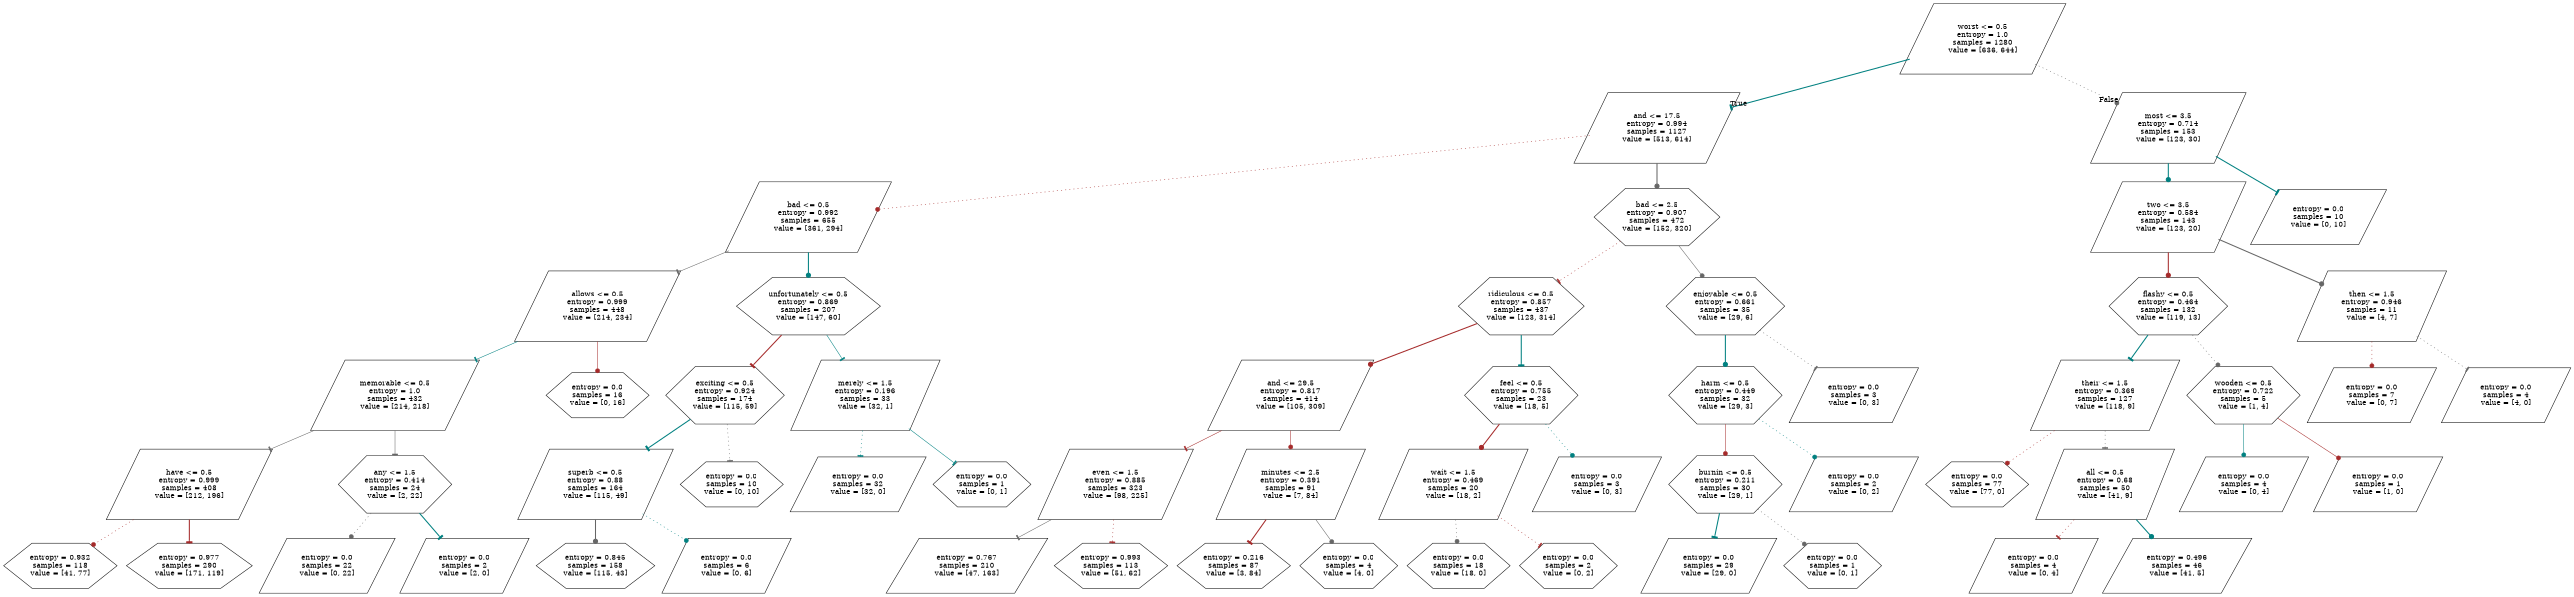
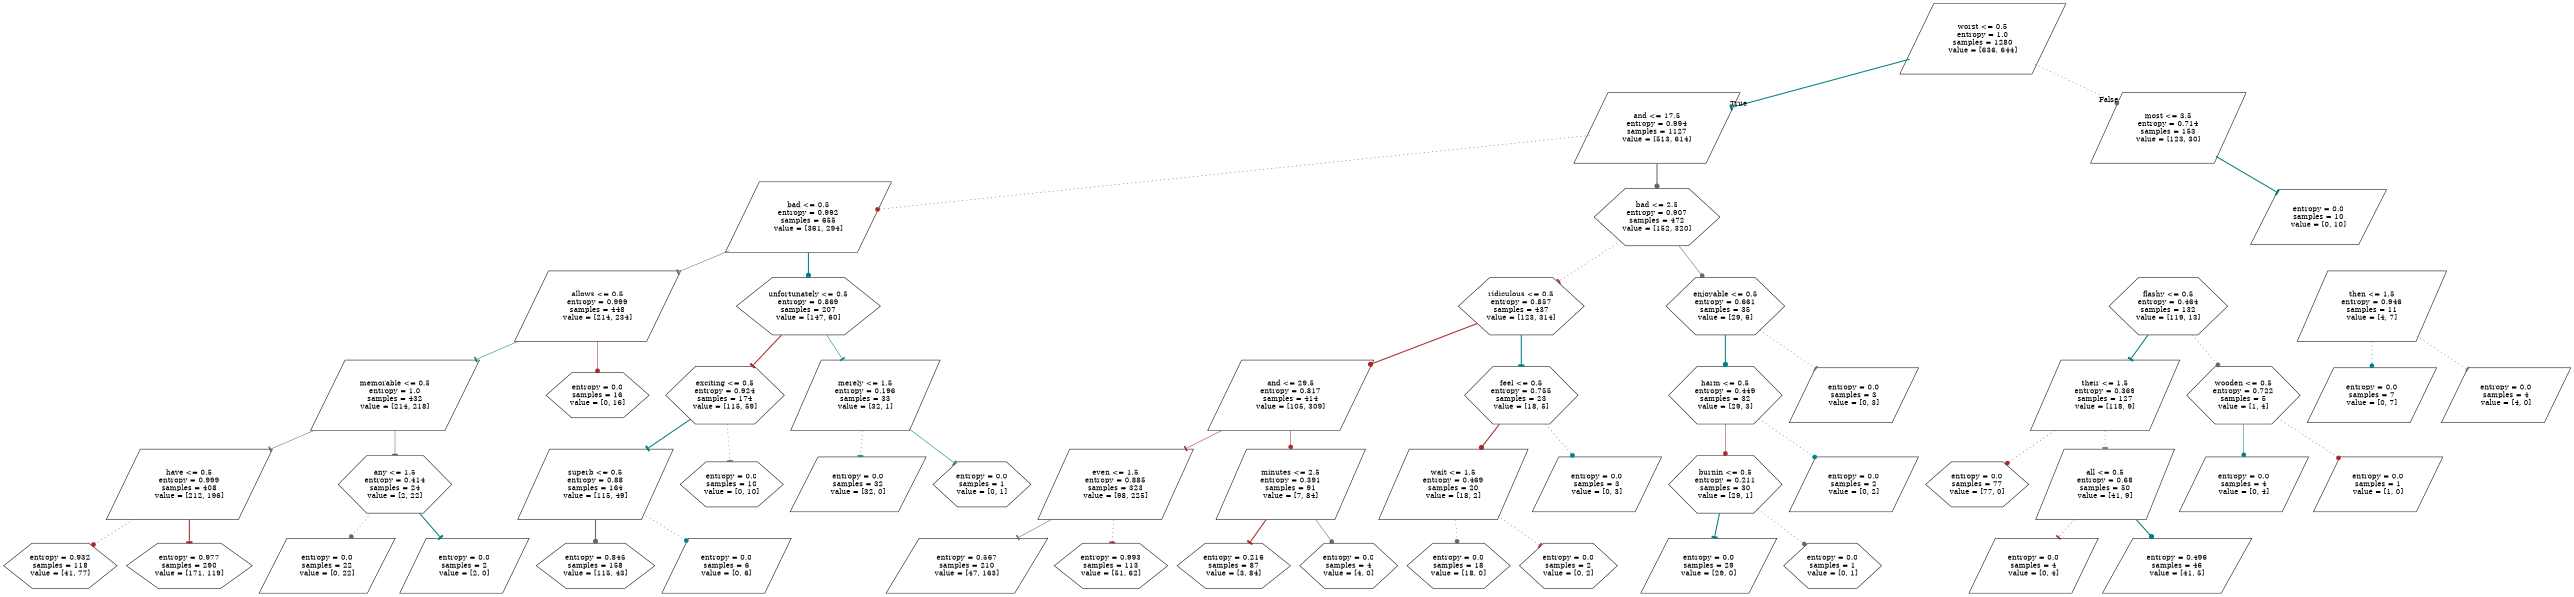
(2168, 217) -> none
(2372, 353) -> (2372, 353)
(2307, 437) -> (2307, 437)
(967, 566) -> (967, 566)
